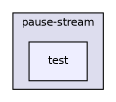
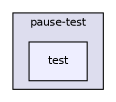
(58, 23) -> (58, 23)
